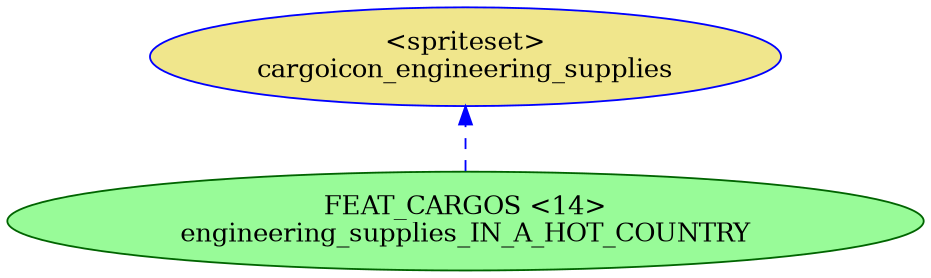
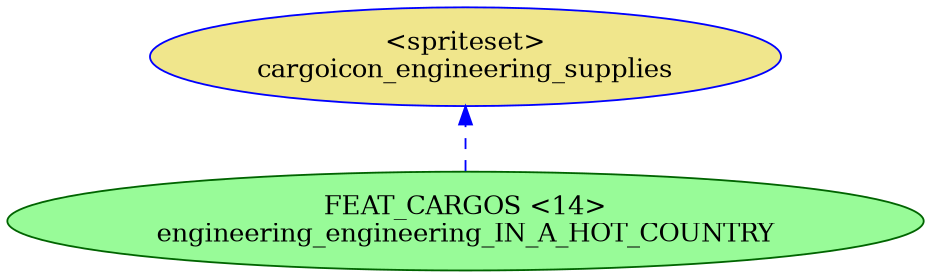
(466, 221) -> (466, 221)
